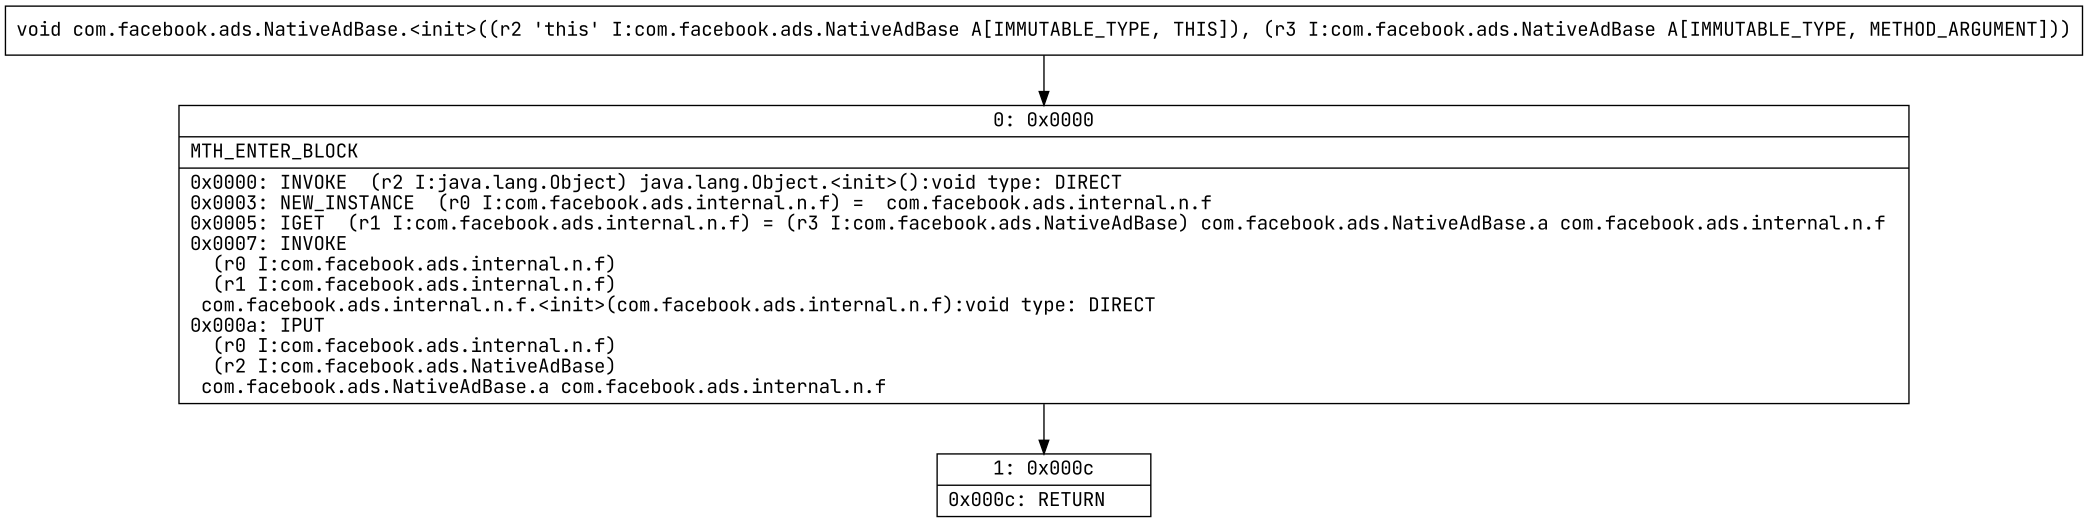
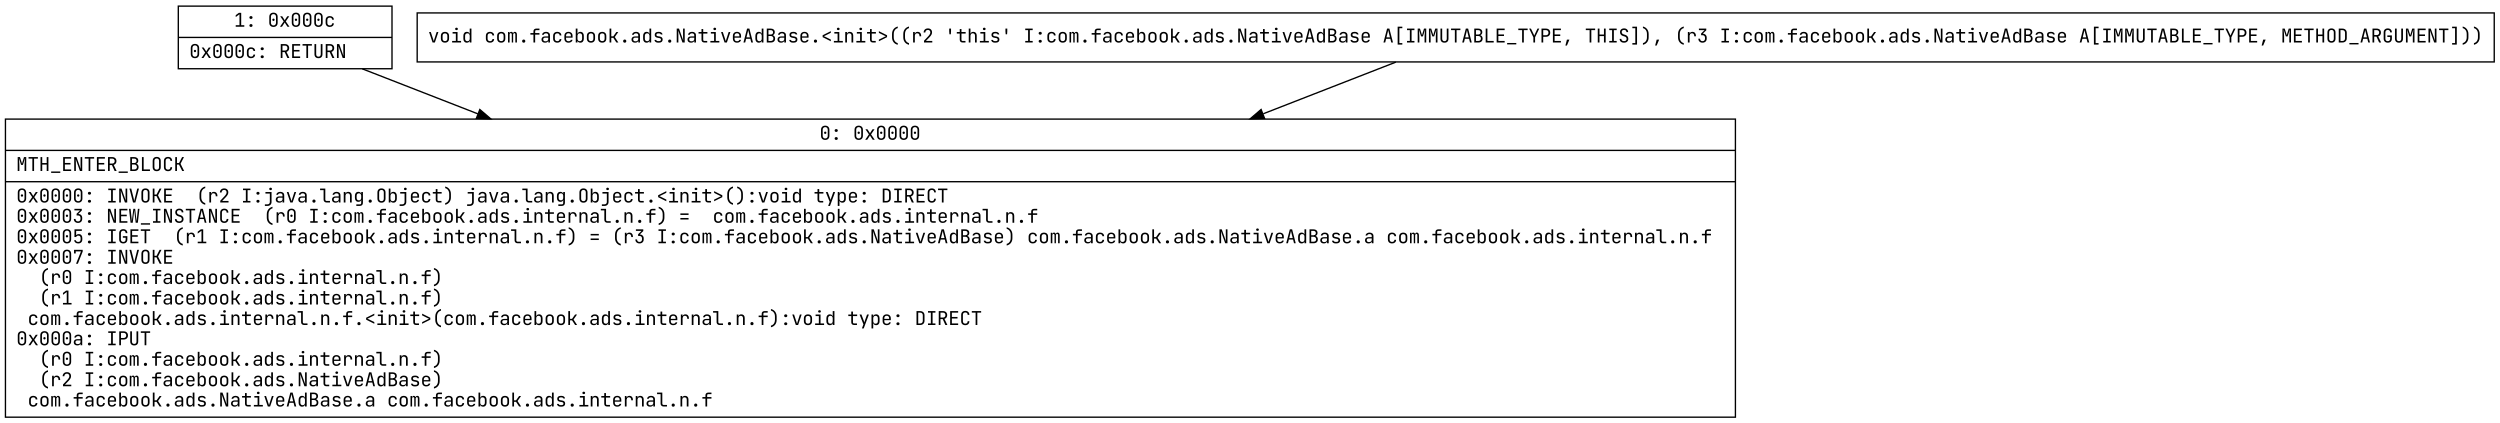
(1044, 422) -> (420, 91)
